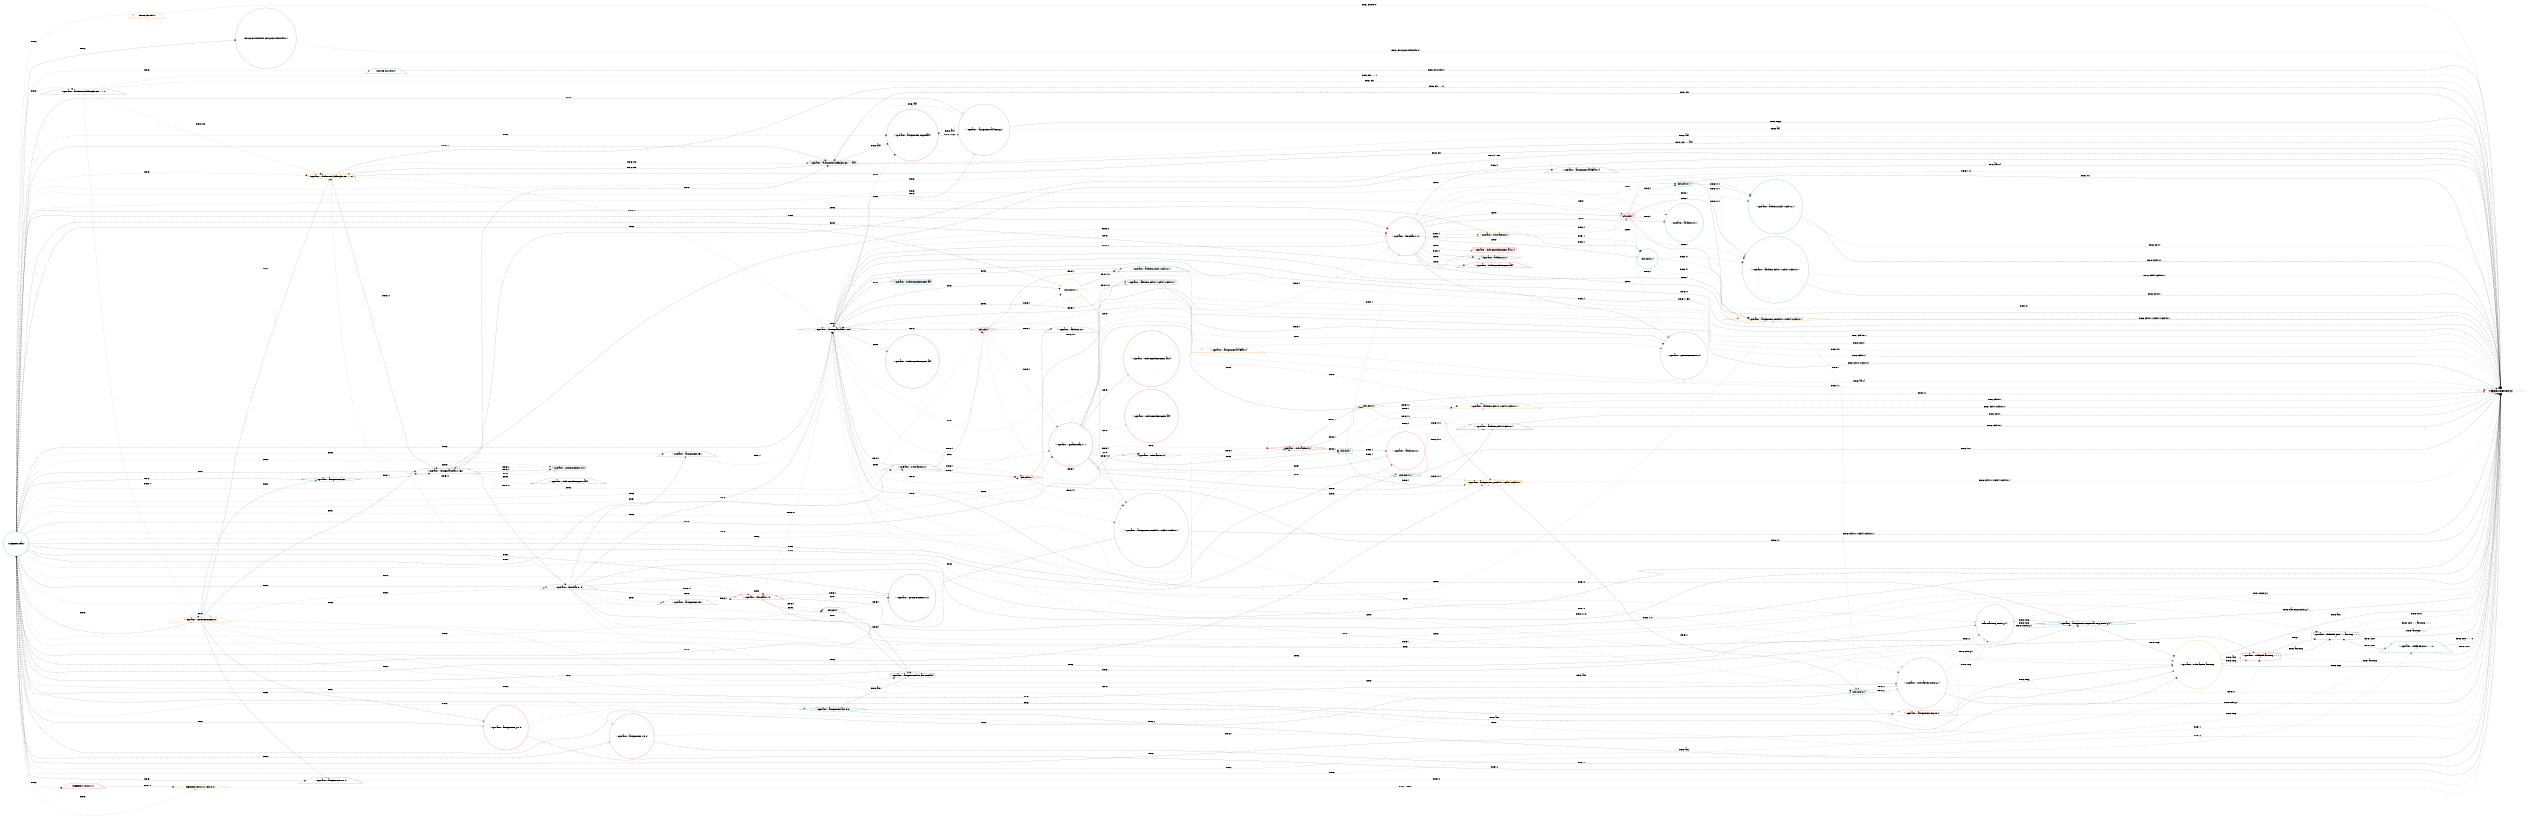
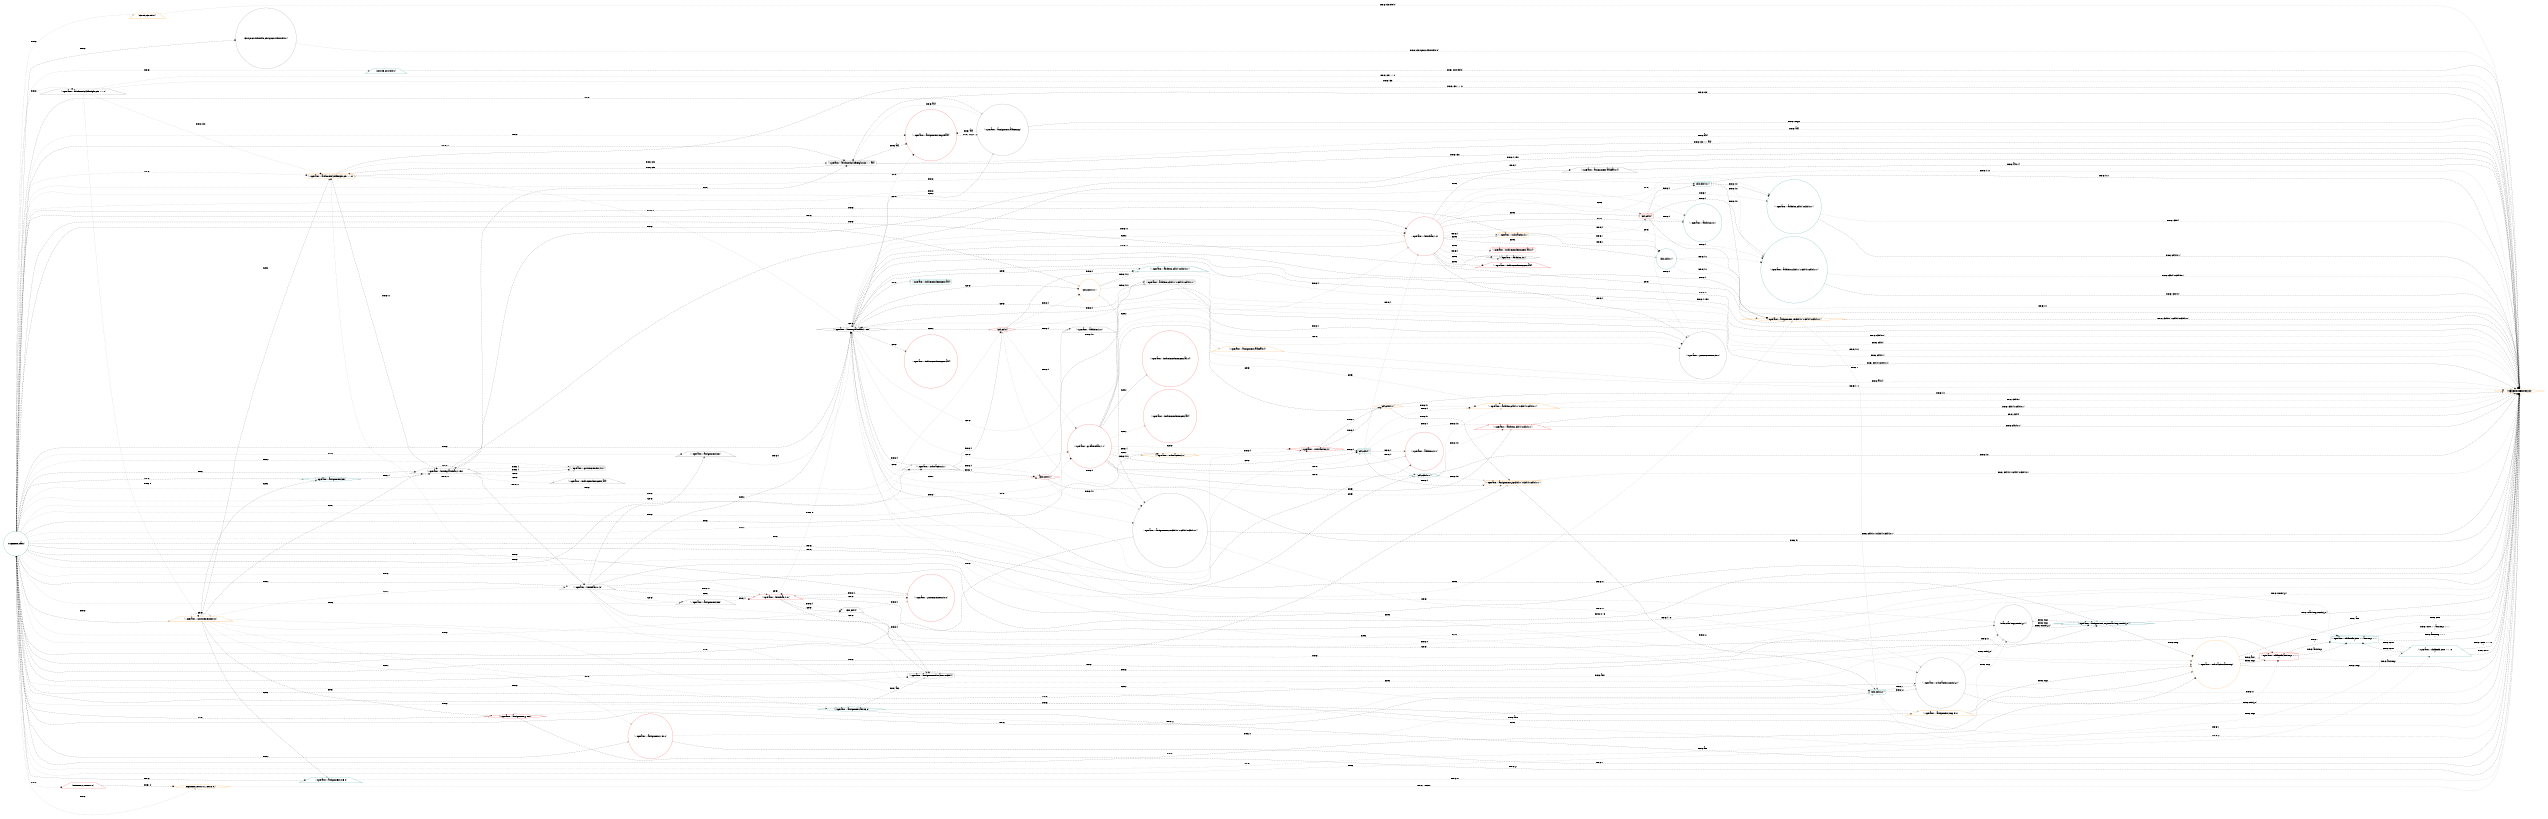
(506, 728) -> (515, 716)
